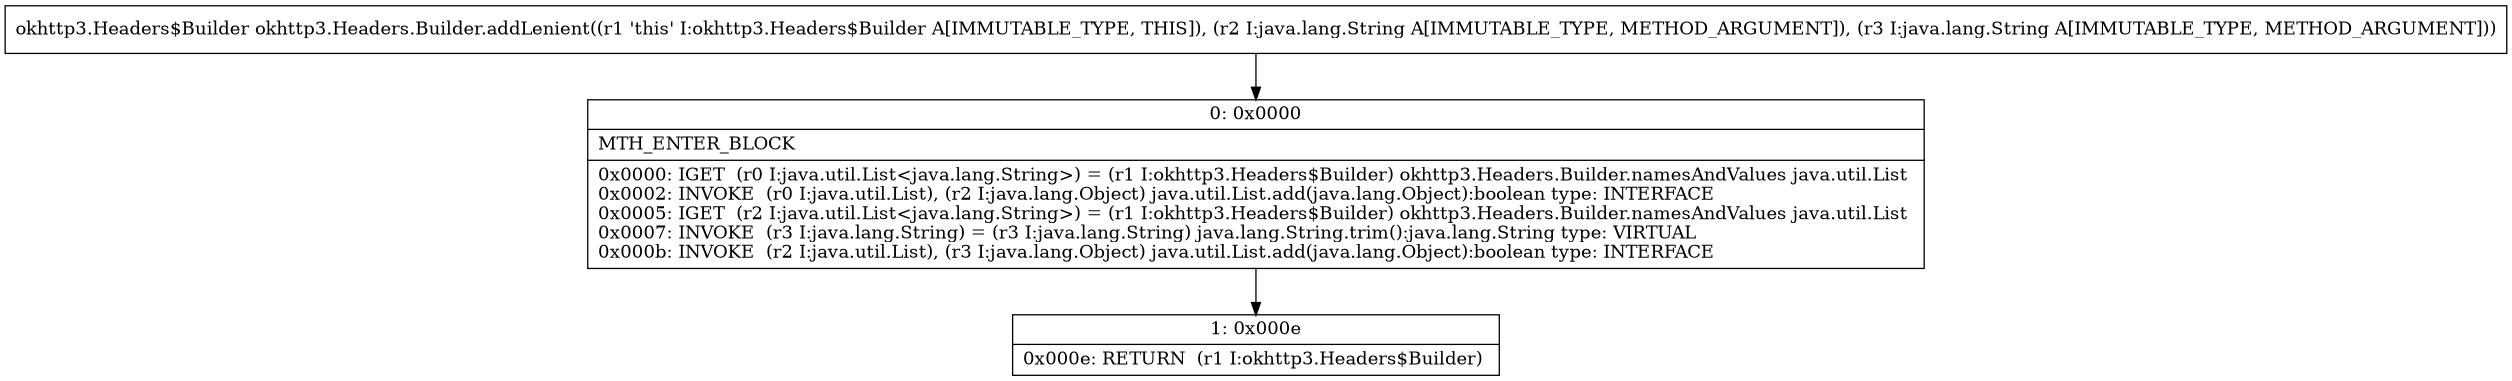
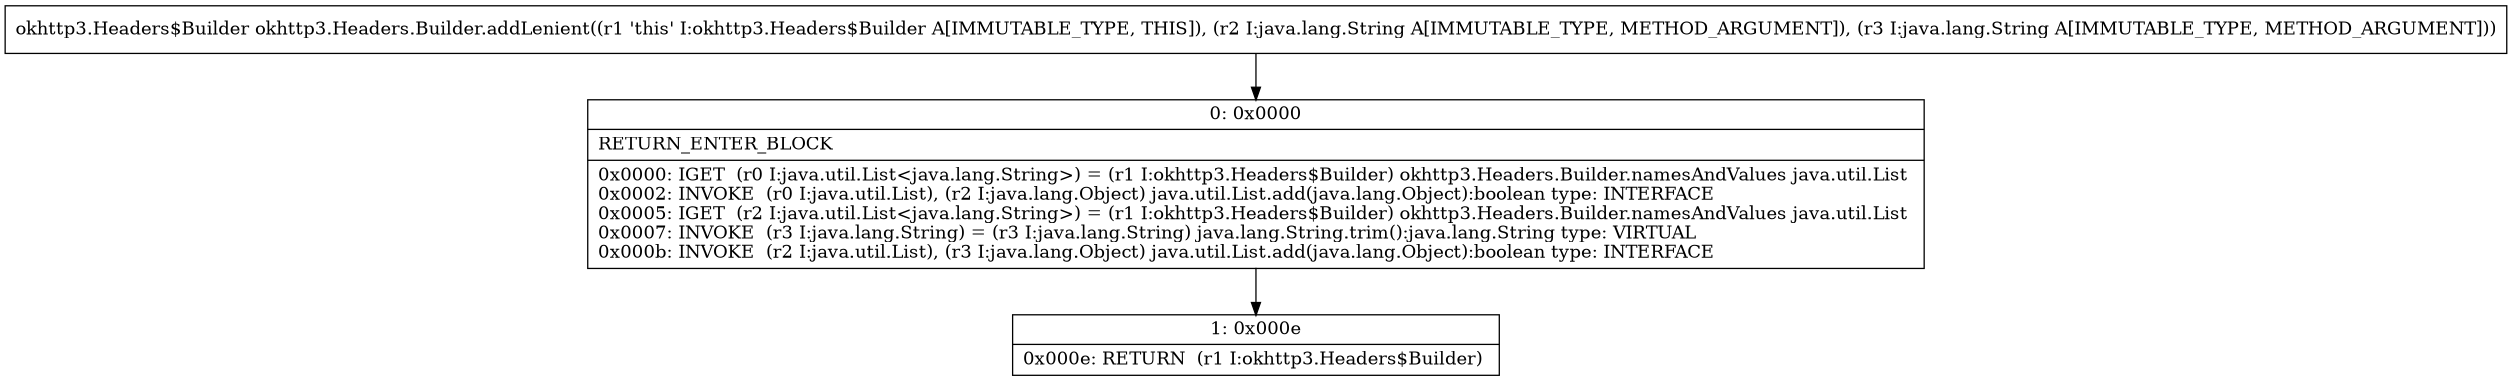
(697, 144) -> (716, 144)
